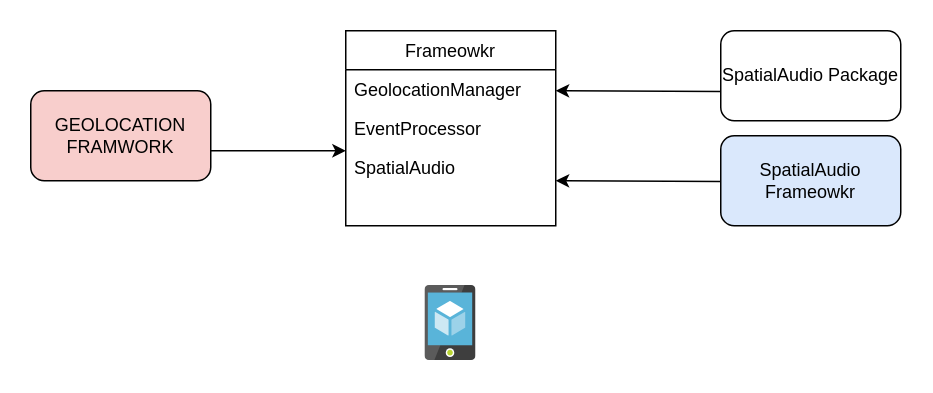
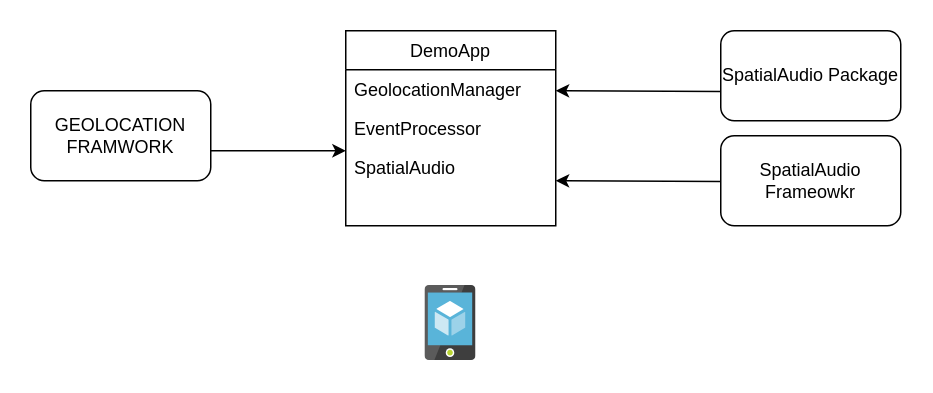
(450, 51) -> (450, 51)
(121, 136) -> (121, 136)
(811, 181) -> (811, 181)
